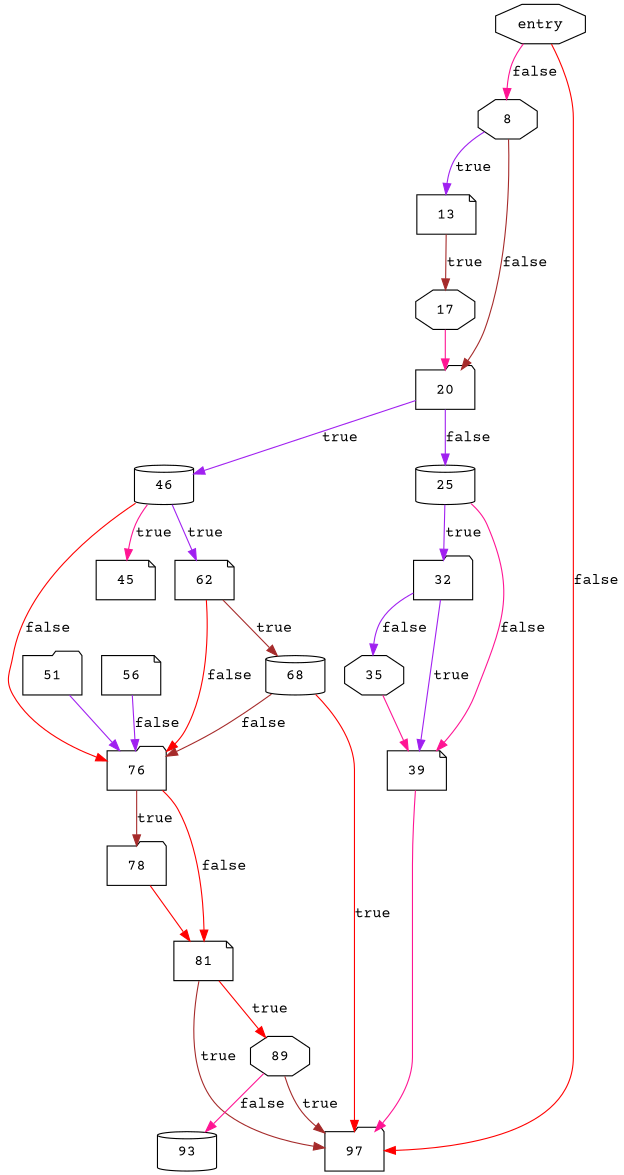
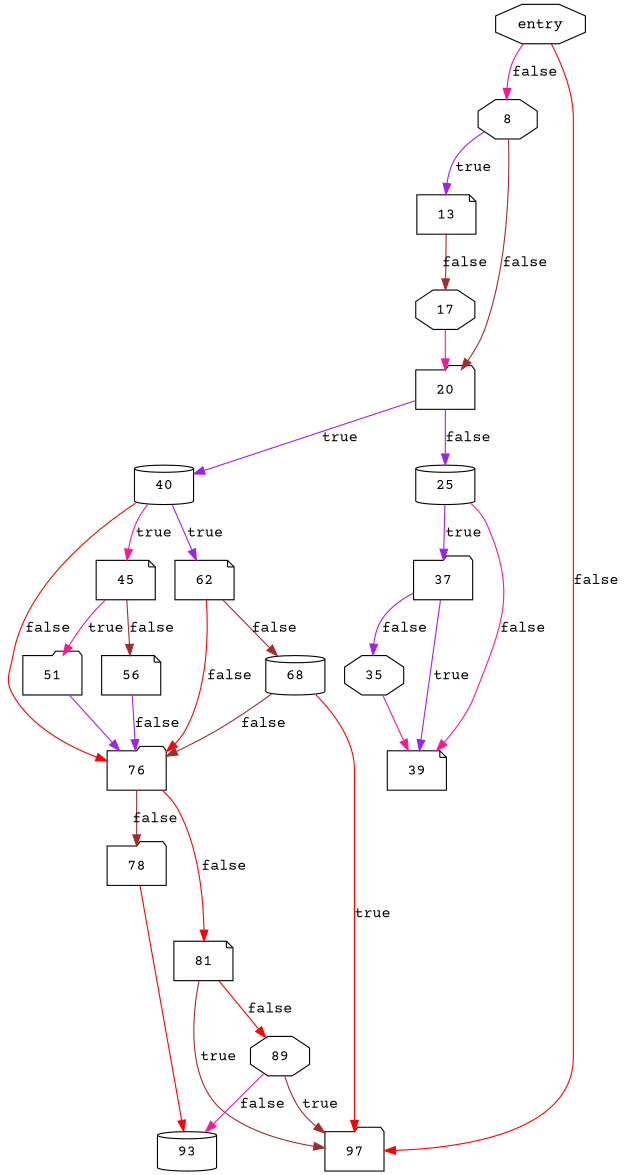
(465, 262) -> (465, 262)
(164, 485) -> (164, 485)
(443, 580) -> (443, 580)
none -> (86, 622)
none -> (128, 622)
(275, 628) -> (275, 628)
(155, 818) -> (155, 818)
(167, 909) -> (161, 1003)
(412, 961) -> none
(270, 1009) -> (270, 1009)
